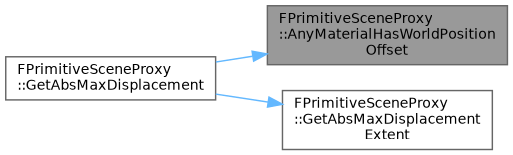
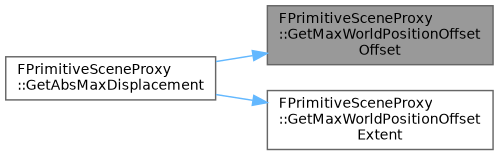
(387, 35) -> (380, 35)
(387, 120) -> (380, 120)
